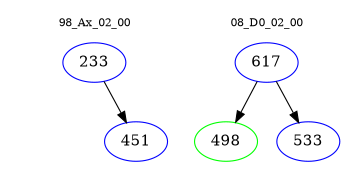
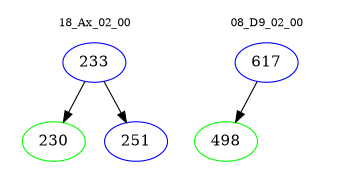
(95, 24) -> (95, 24)
(267, 24) -> (267, 24)
none -> (54, 142)
(136, 142) -> (136, 142)
(308, 142) -> none
